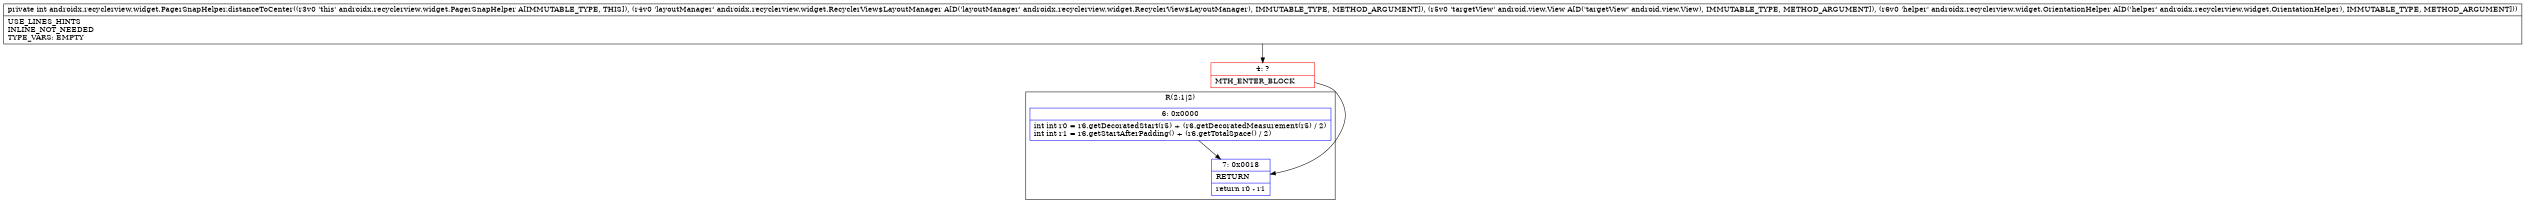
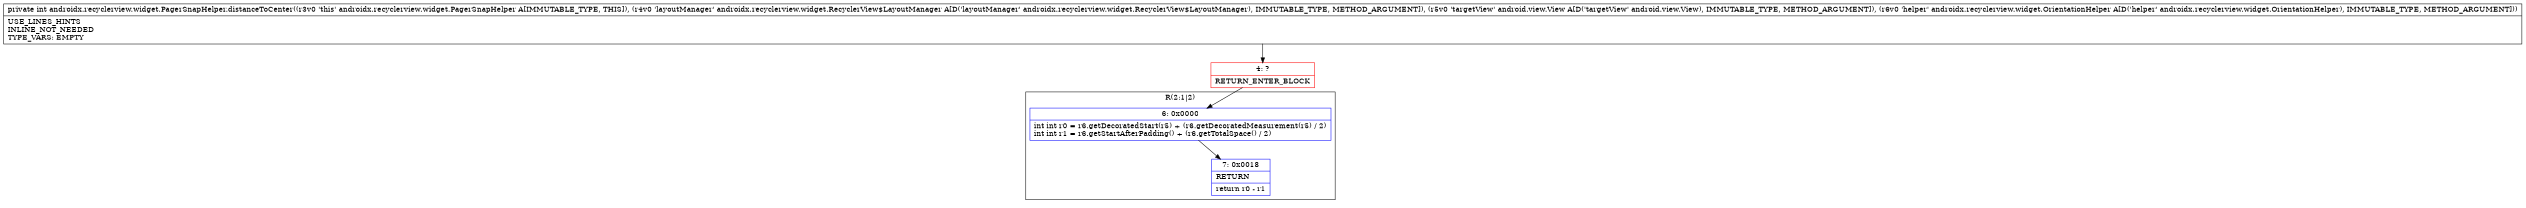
(1255, 81) -> (1263, 81)
(1339, 135) -> (1227, 97)
